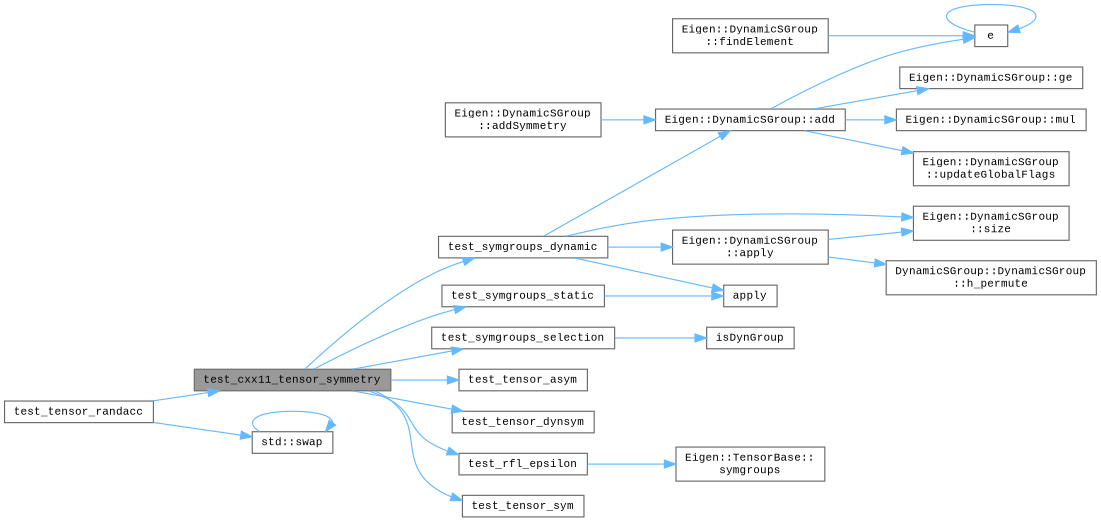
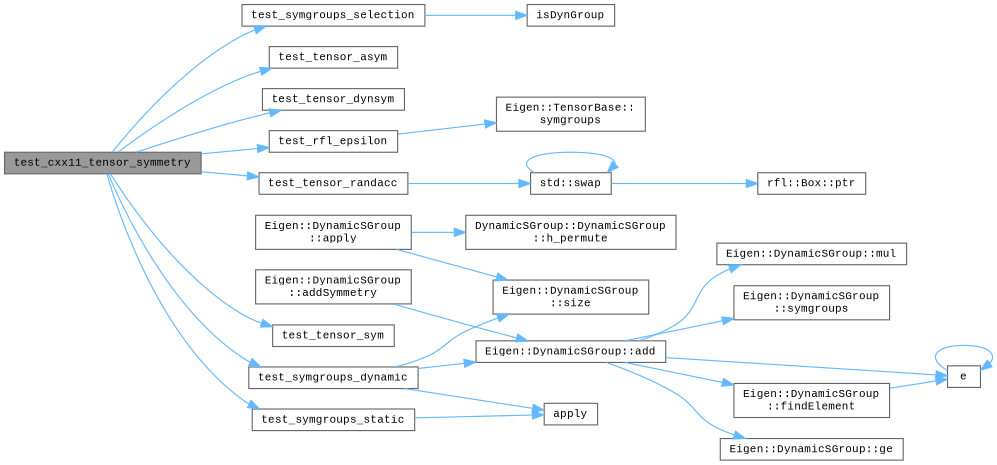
(991, 169) -> (812, 303)
none -> (812, 183)
(634, 247) -> none
none -> (674, 372)
(180, 397) -> (224, 174)
